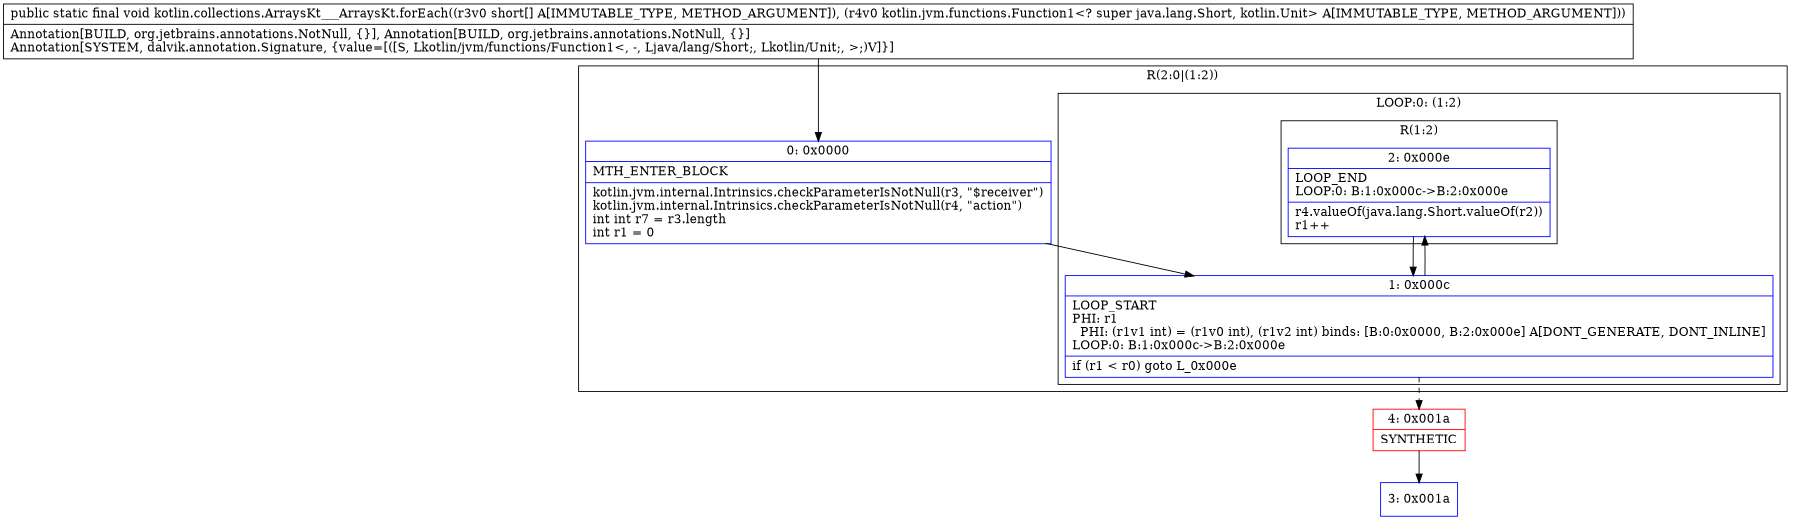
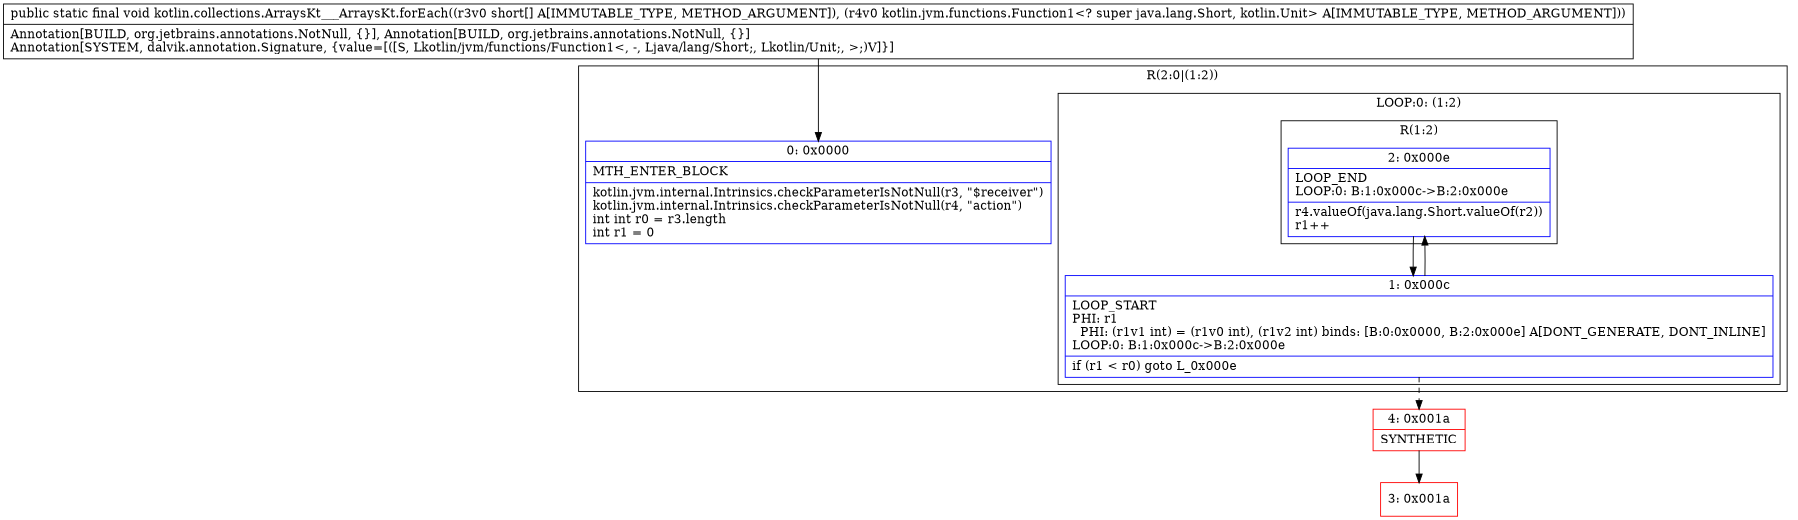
(660, 219) -> (660, 219)
(1115, 259) -> none
(1419, 499) -> (1419, 499)
